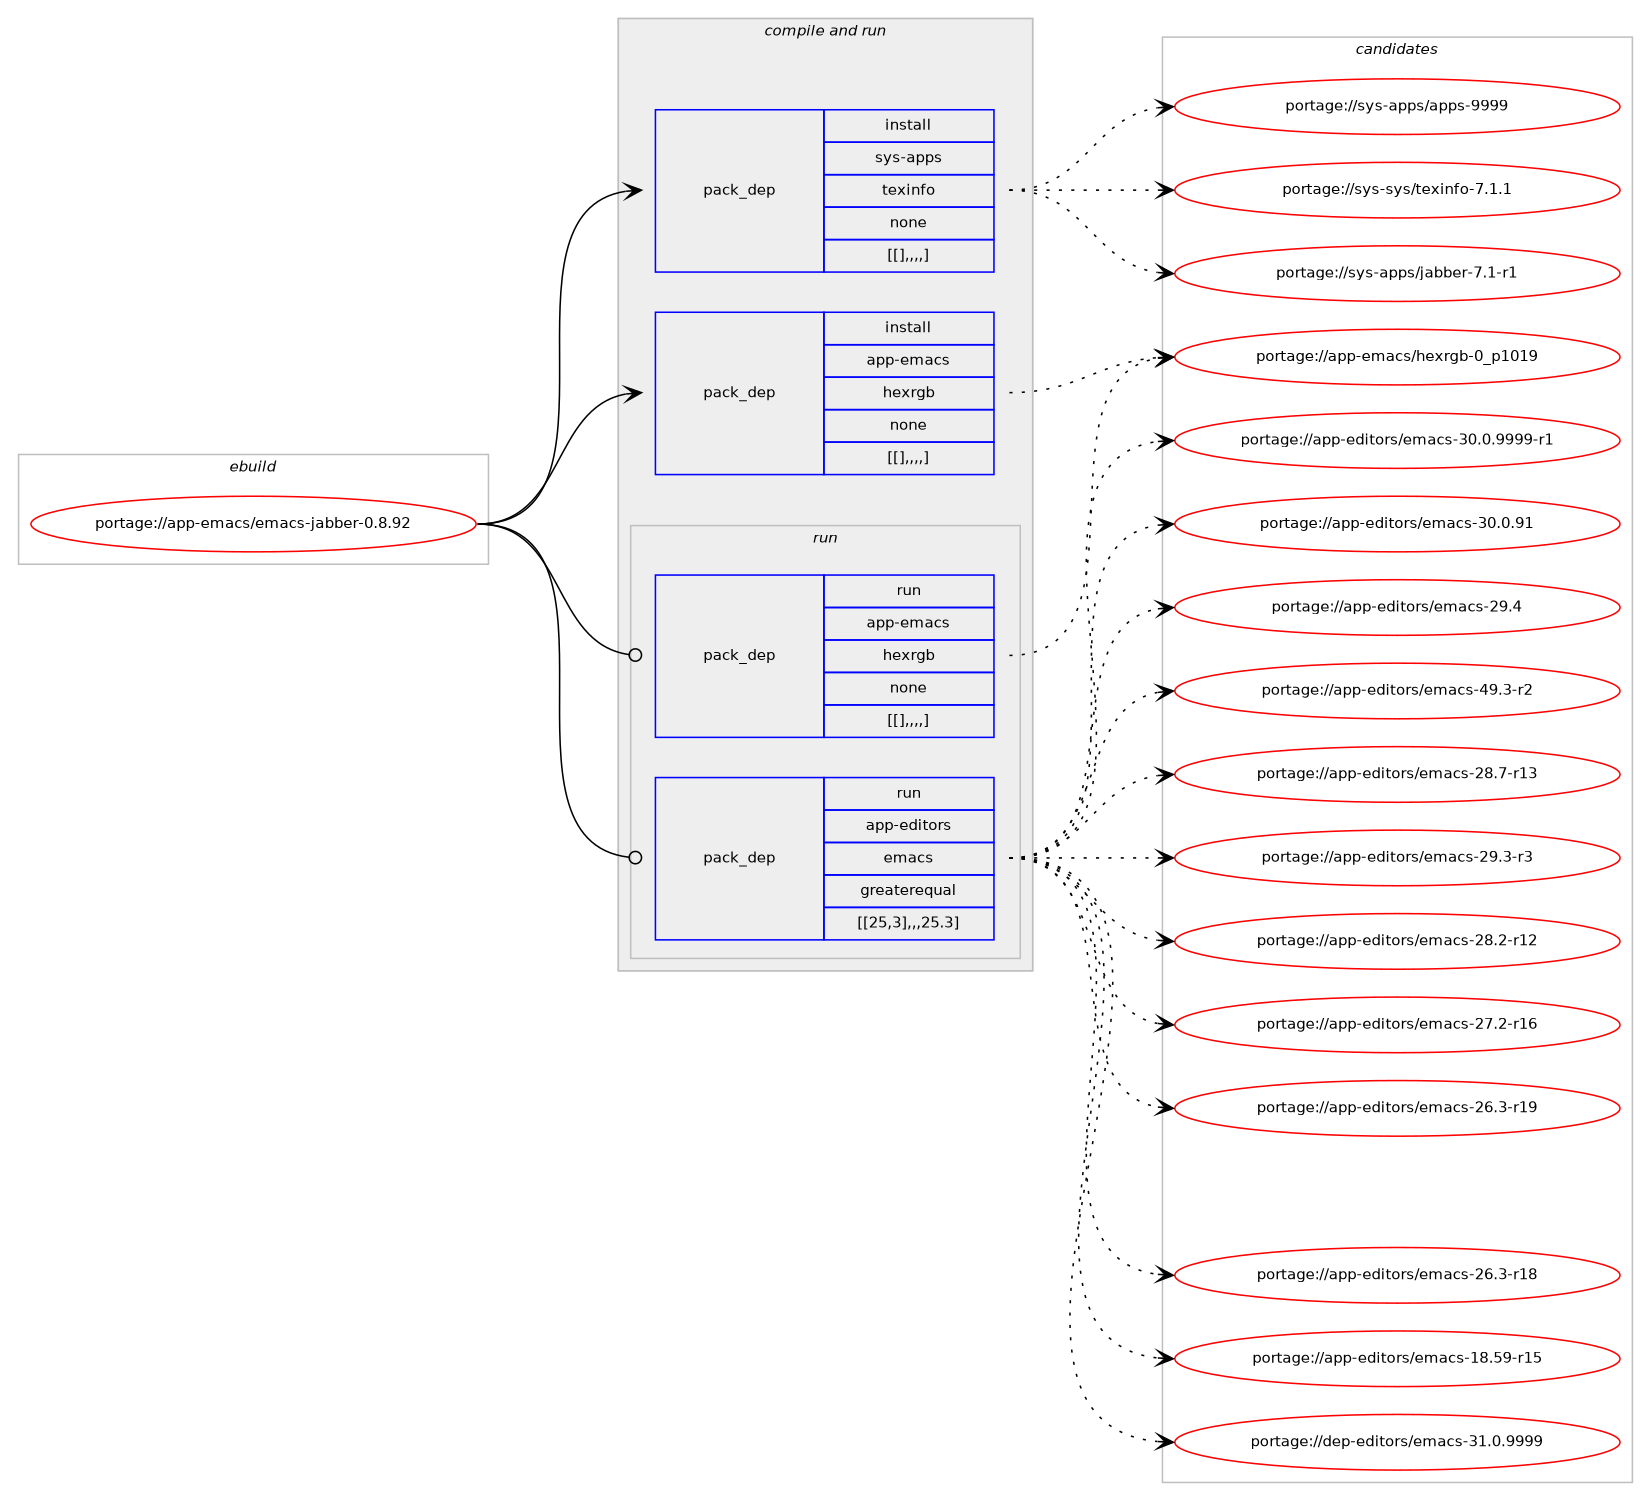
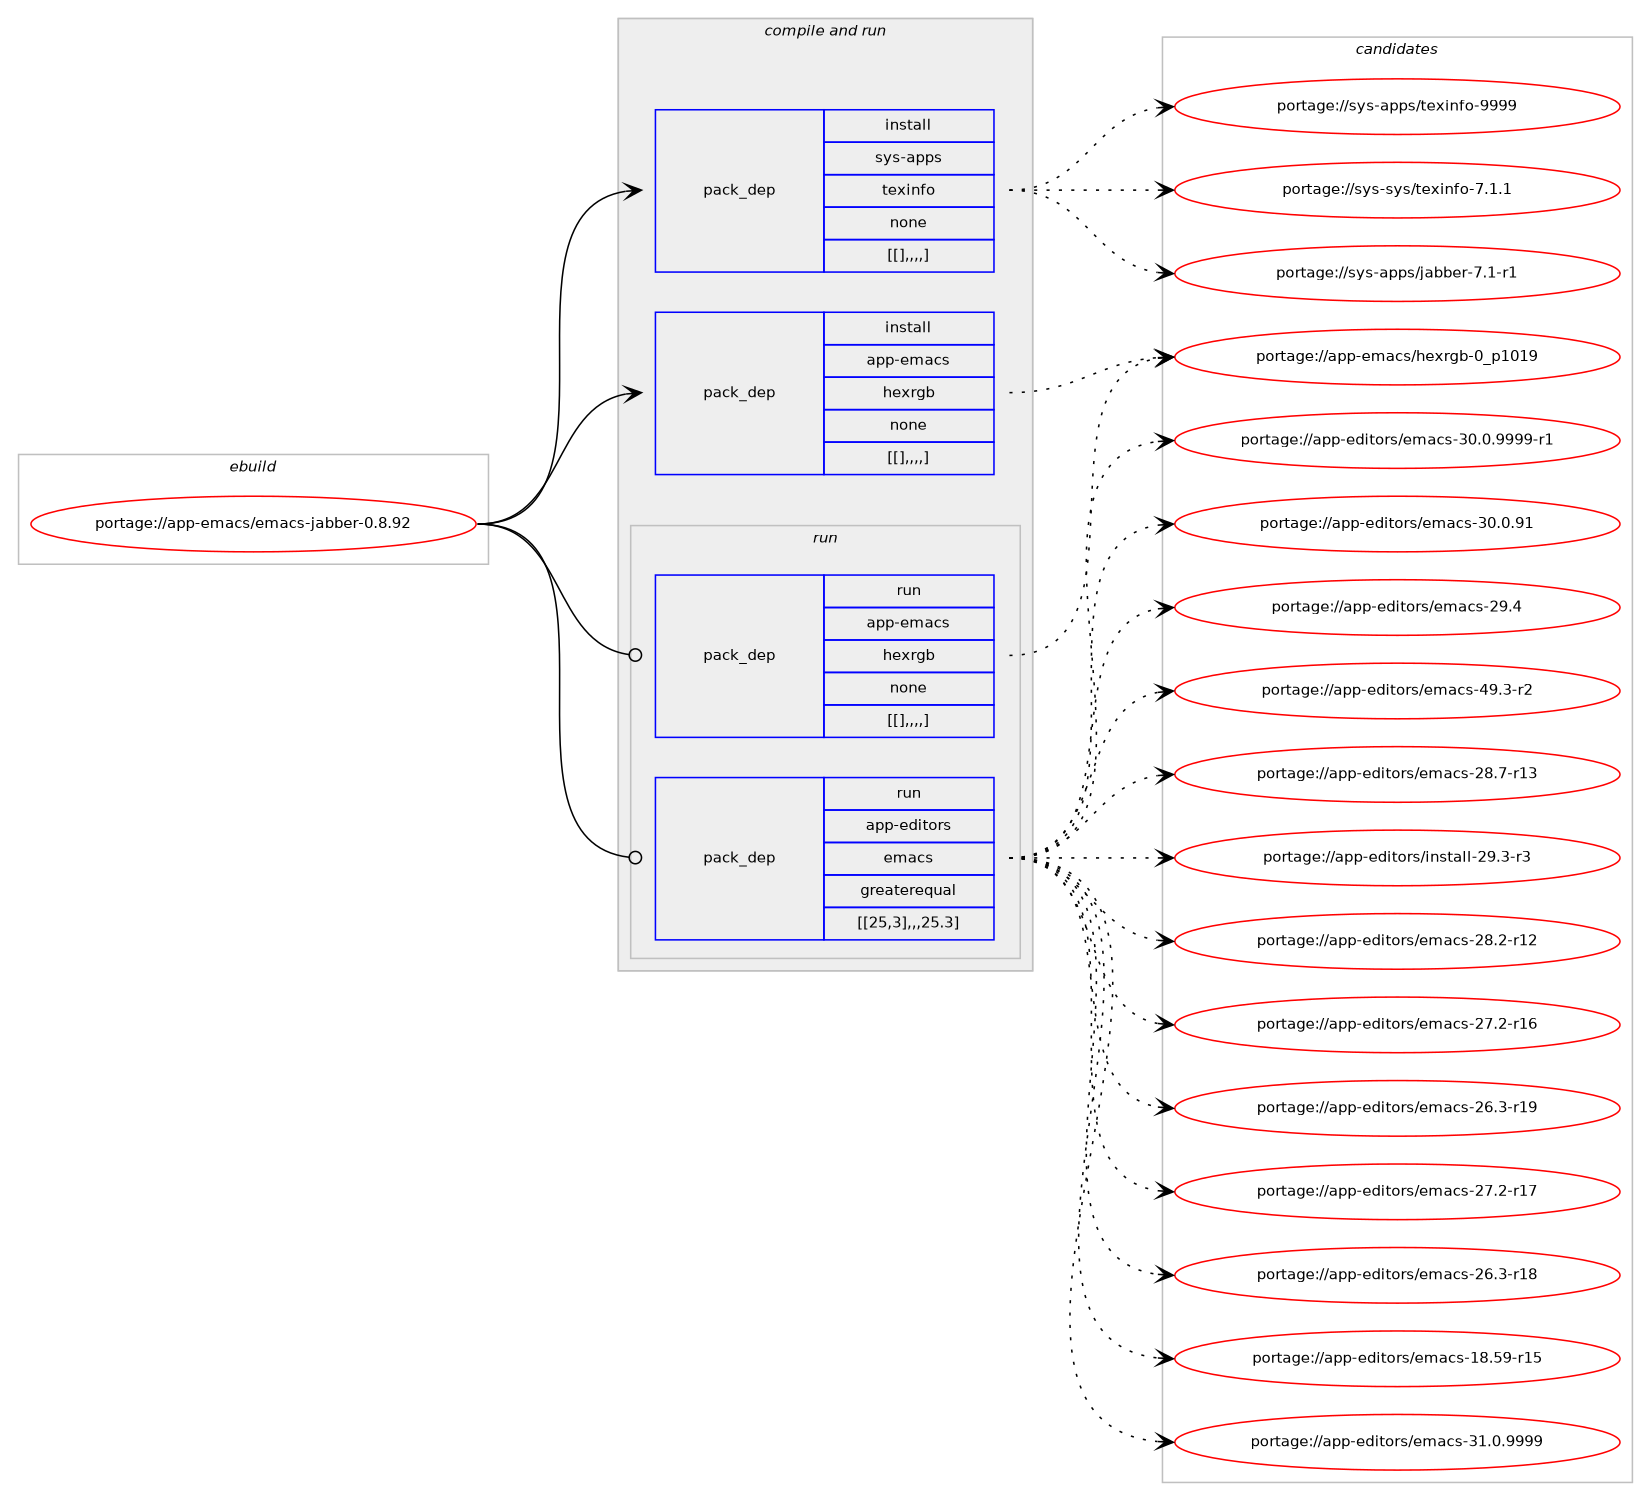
(1397, 107) -> (1397, 107)
(1397, 858) -> (1397, 858)
none -> (1397, 1192)
(1397, 1442) -> (1397, 1442)
